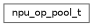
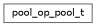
(47, 13) -> (48, 13)
